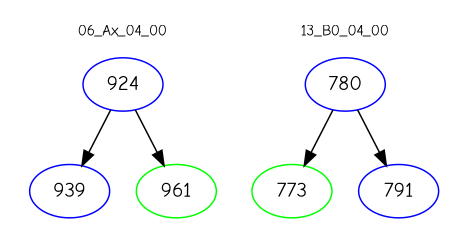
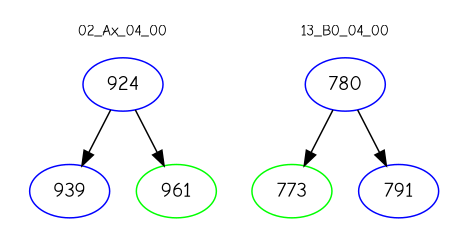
(123, 32) -> (123, 32)
